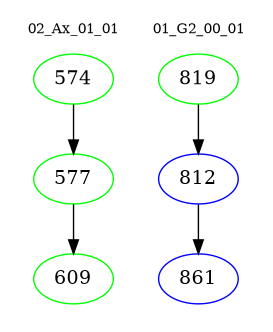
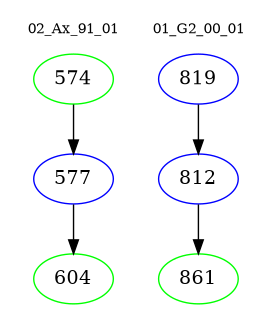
(74, 30) -> (74, 30)
(198, 79) -> (198, 79)
(74, 179) -> (74, 179)
(74, 279) -> (74, 279)
(198, 279) -> (198, 279)
